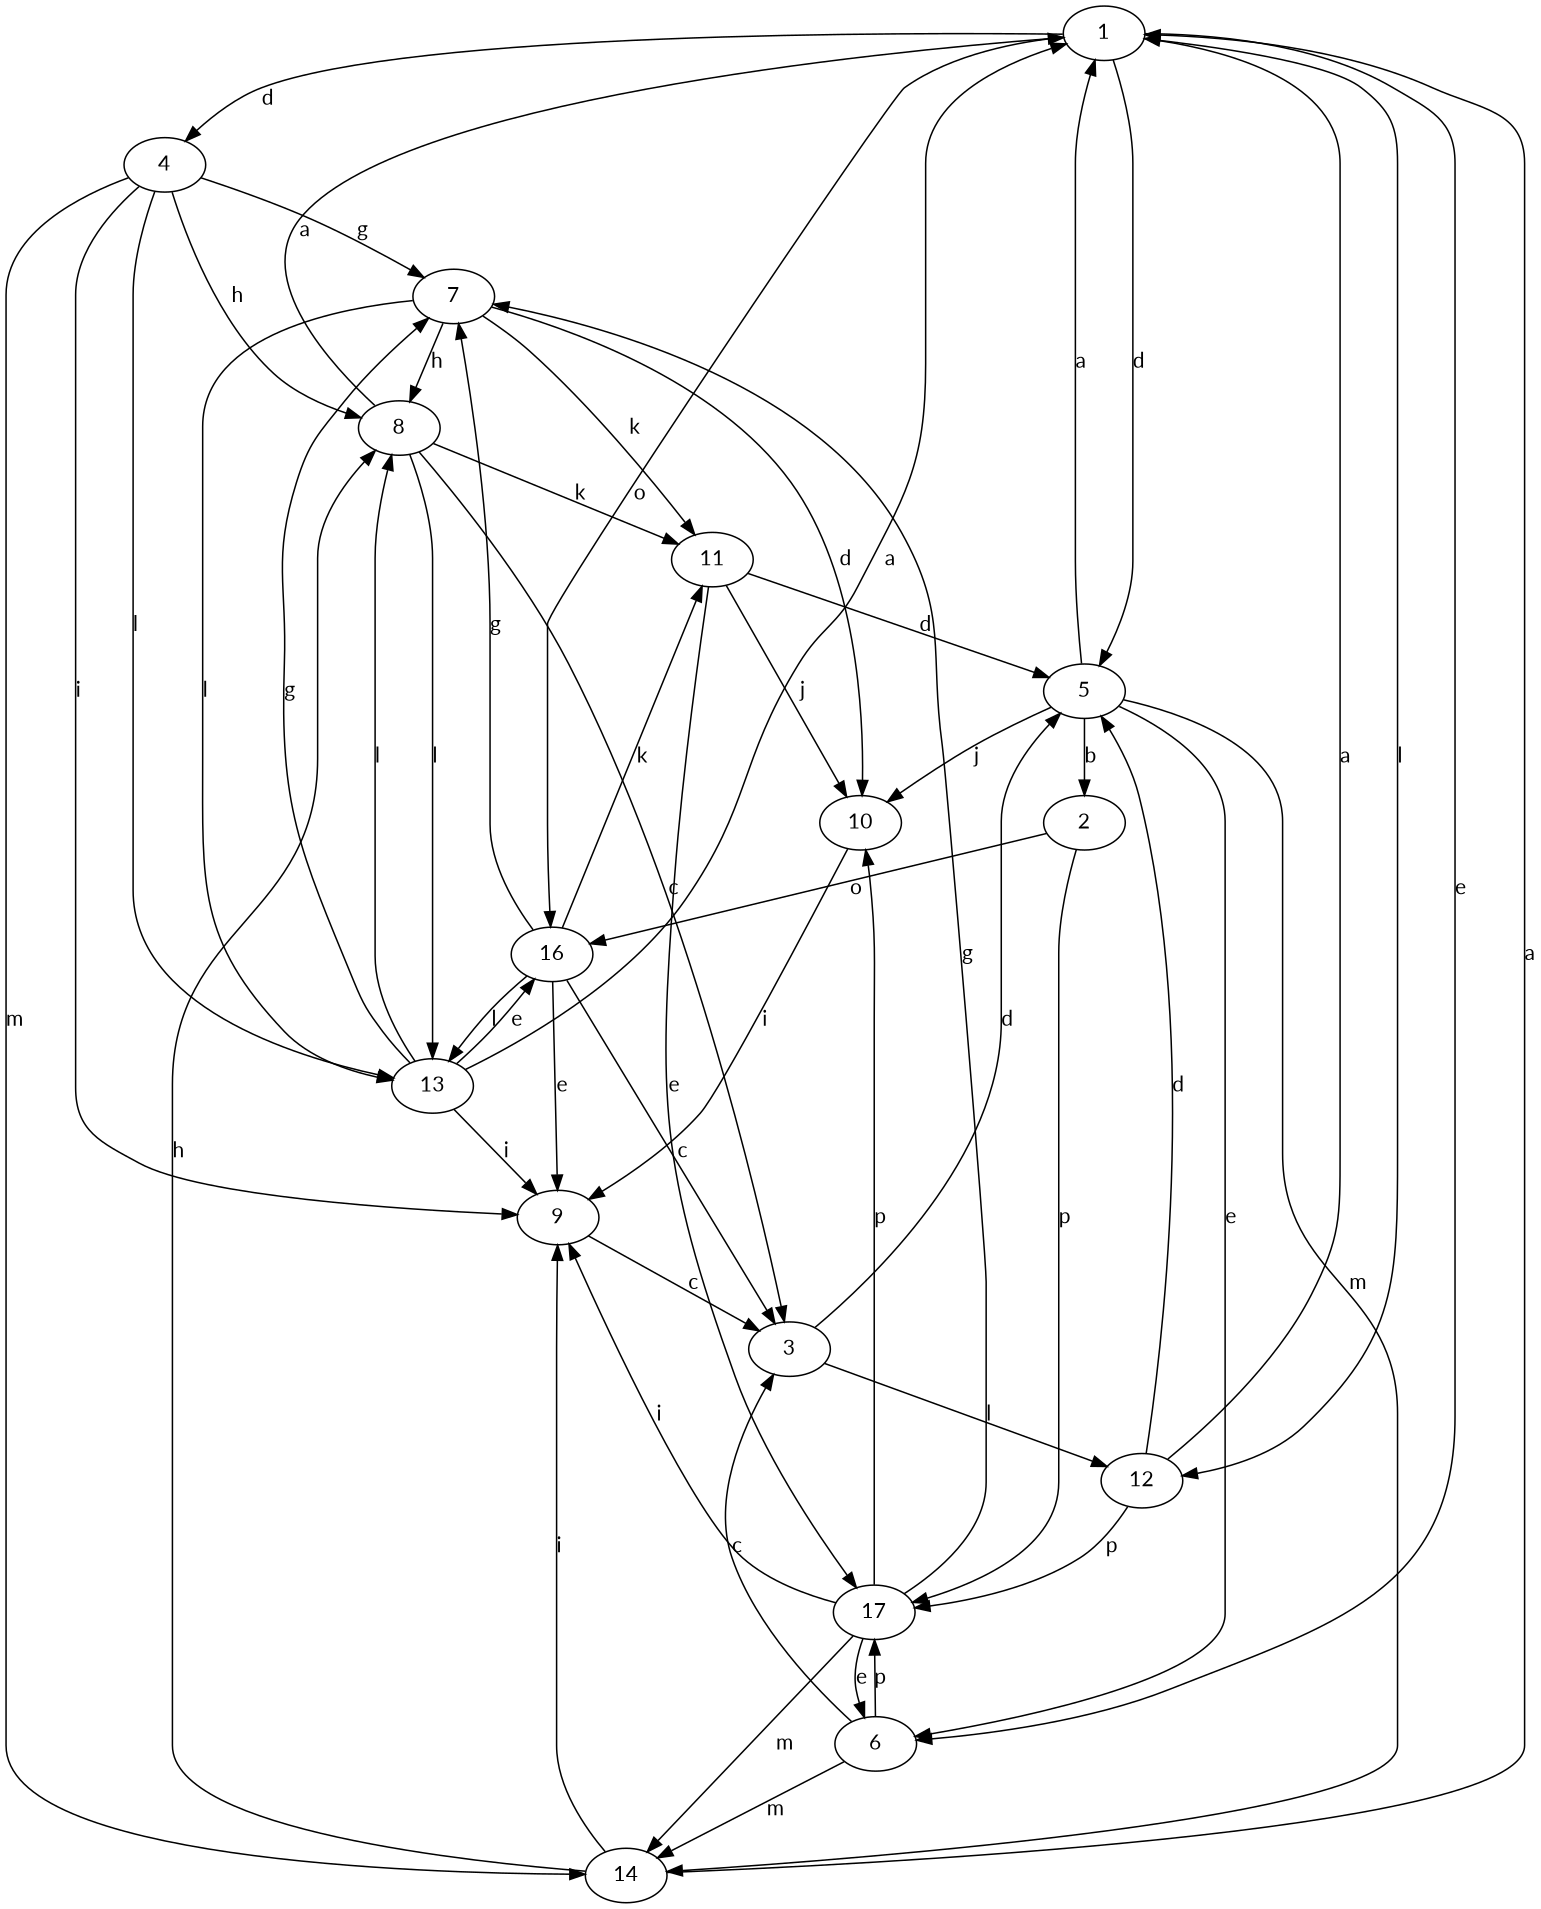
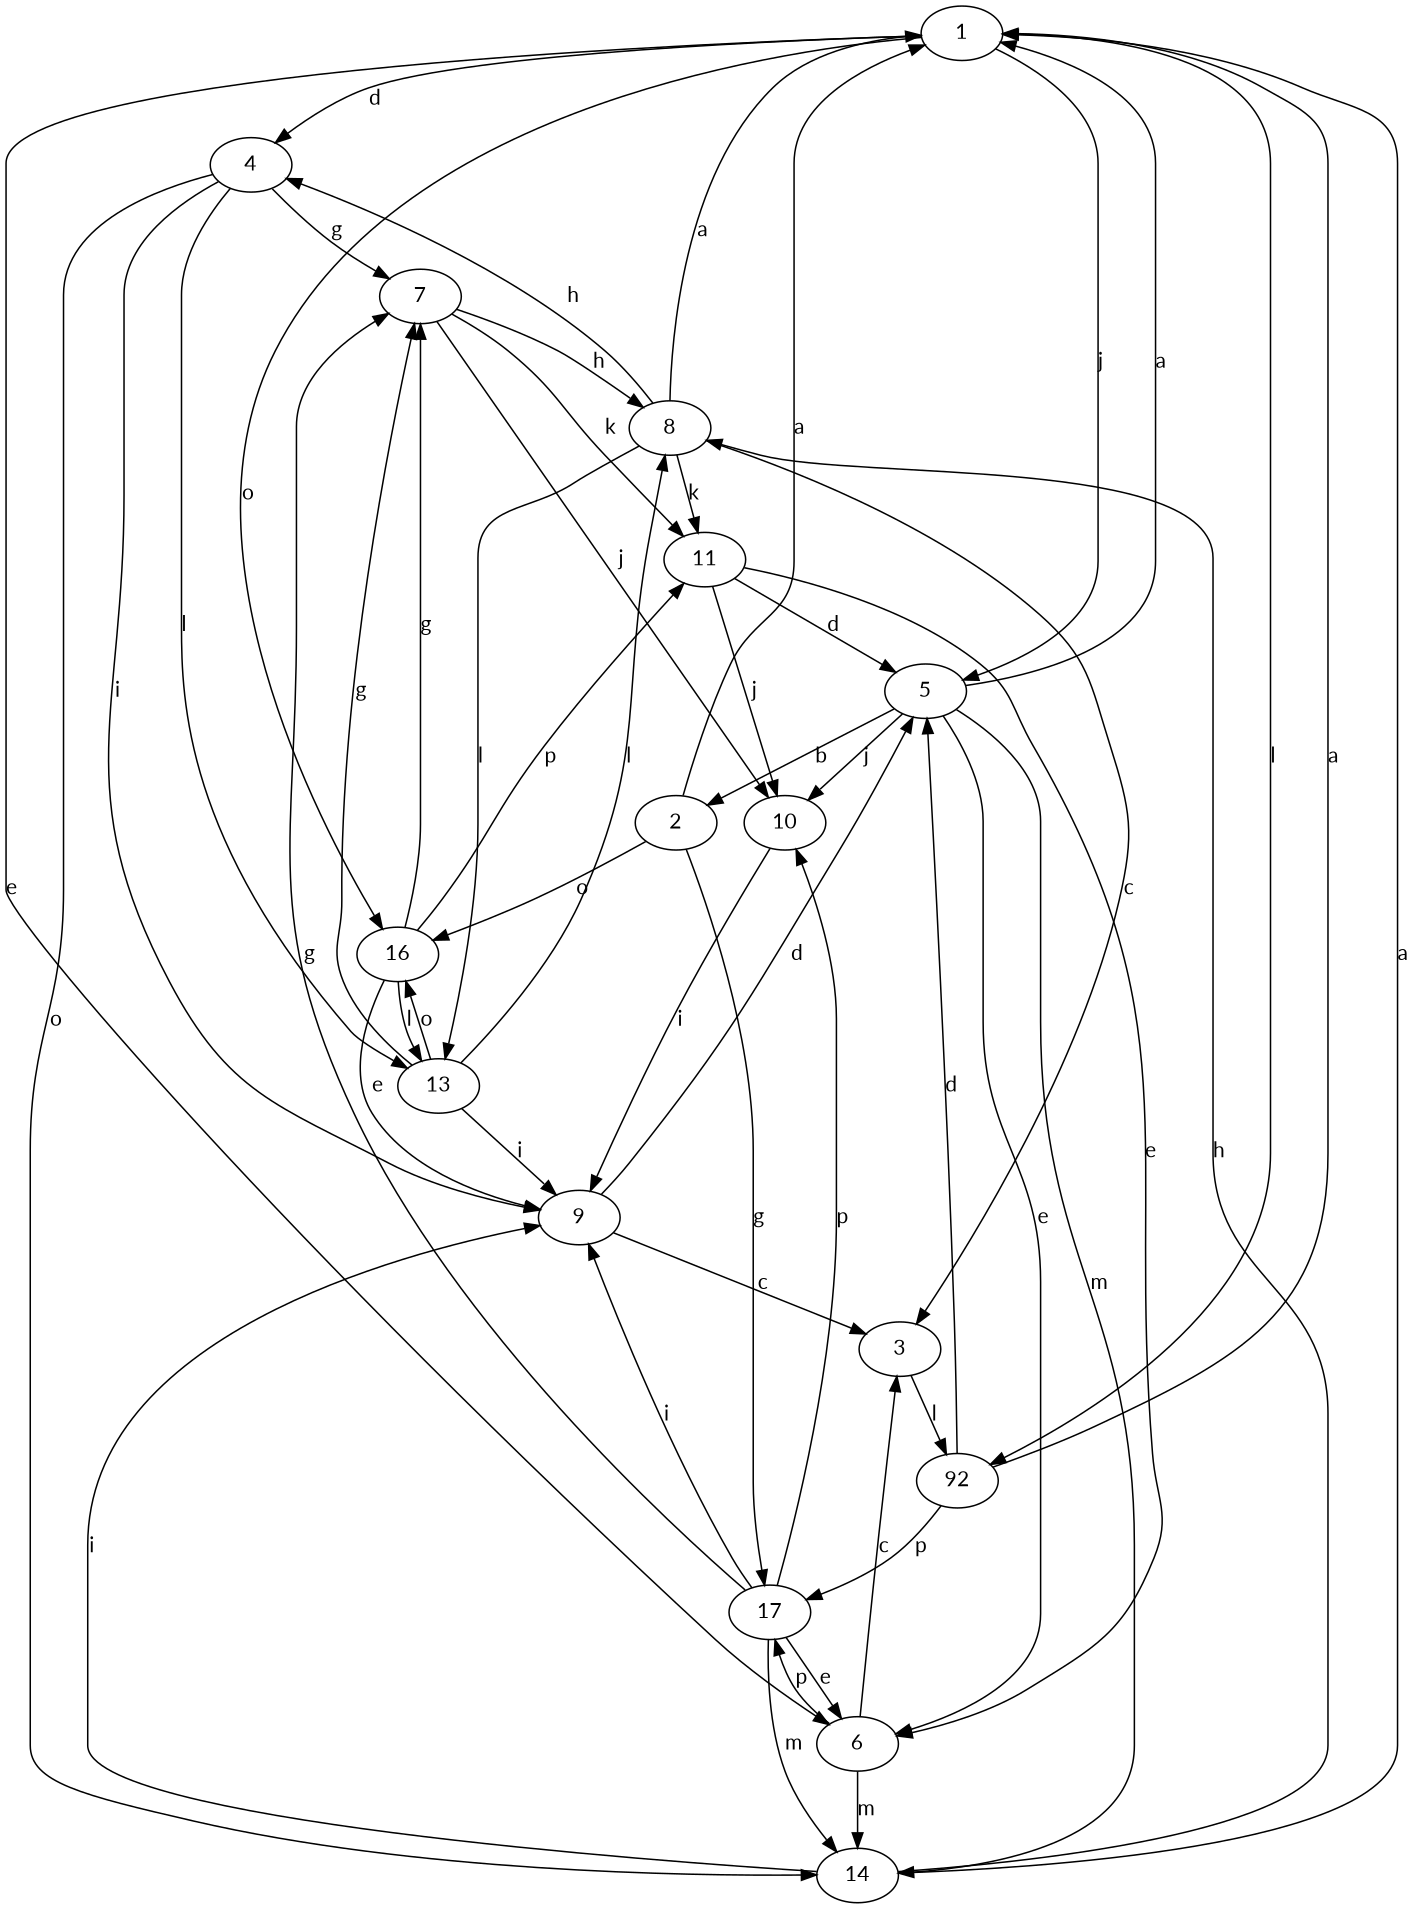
(233, 325) -> (491, 272)
(1139, 362) -> (1101, 362)
(845, 560) -> (622, 560)
(852, 596) -> (794, 408)
(203, 660) -> none
(642, 757) -> (551, 757)
(15, 1020) -> (57, 1020)
(517, 1020) -> (427, 1020)
(998, 1050) -> (766, 971)
(668, 1099) -> (1144, 1120)
(657, 1129) -> none
(1065, 1218) -> (759, 1218)
(1142, 1481) -> (957, 1481)
